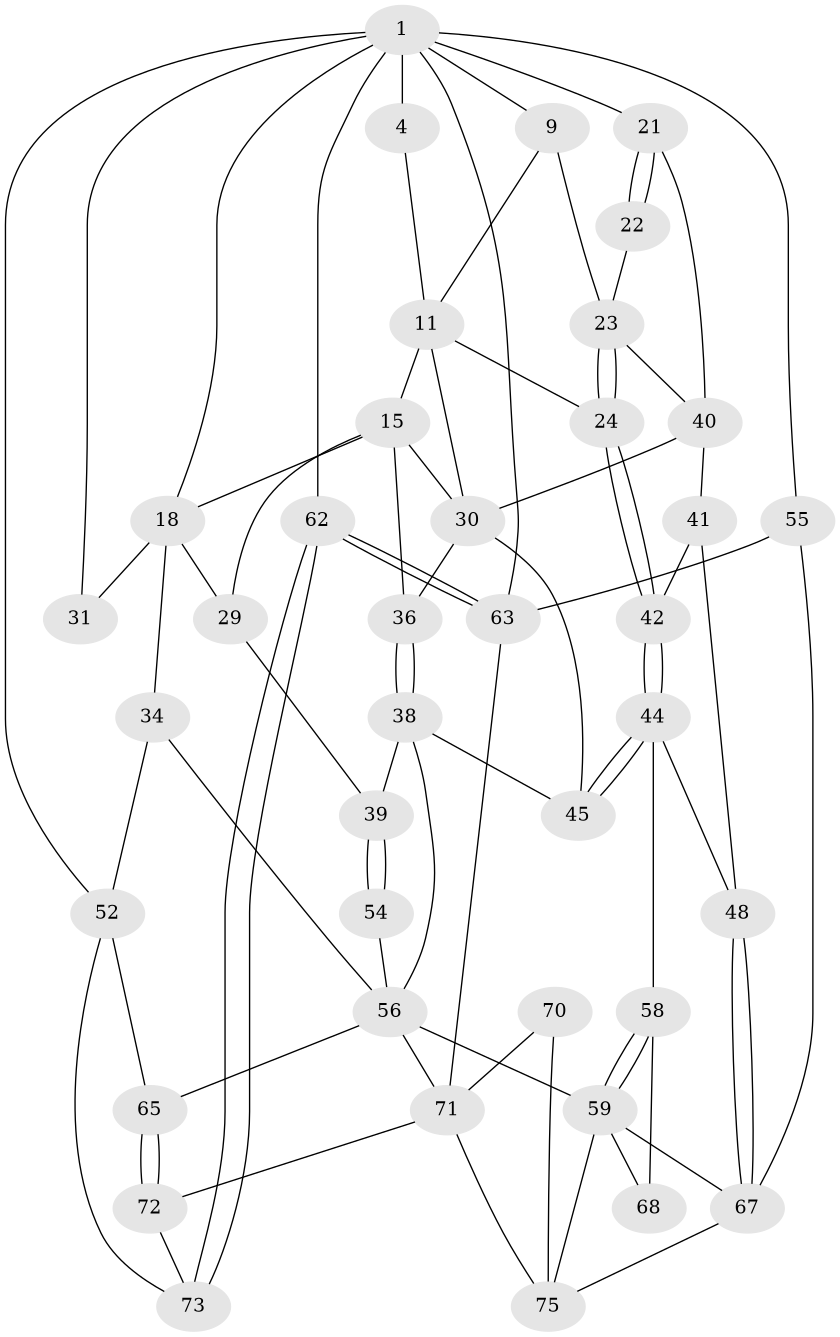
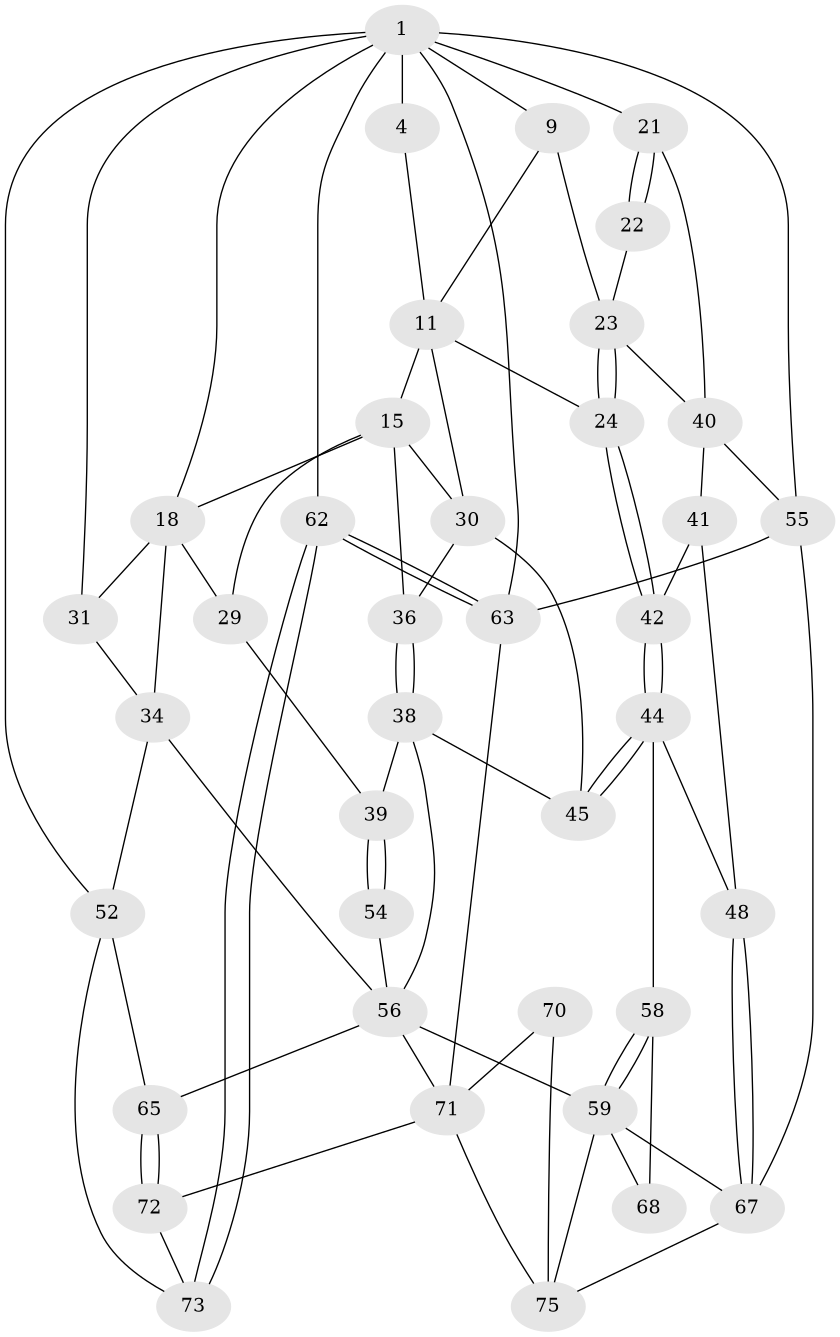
(588, 475) -> (752, 472)
none -> (117, 668)
